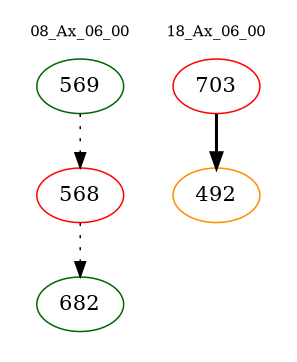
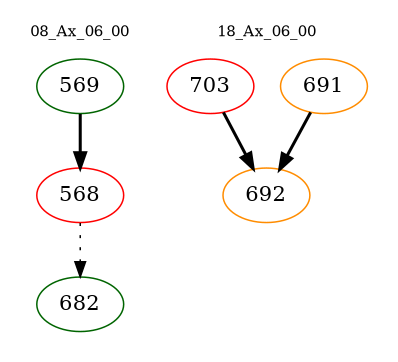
none -> (324, 86)
(80, 133) -> (80, 133)
(216, 195) -> (266, 195)
